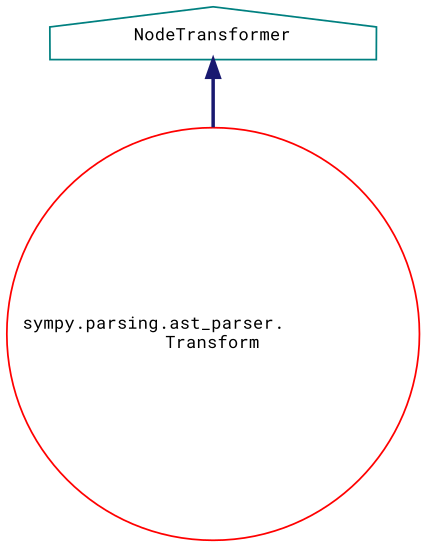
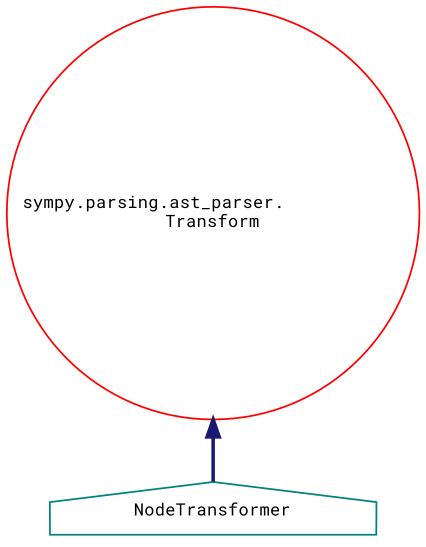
(213, 103) -> (213, 459)
